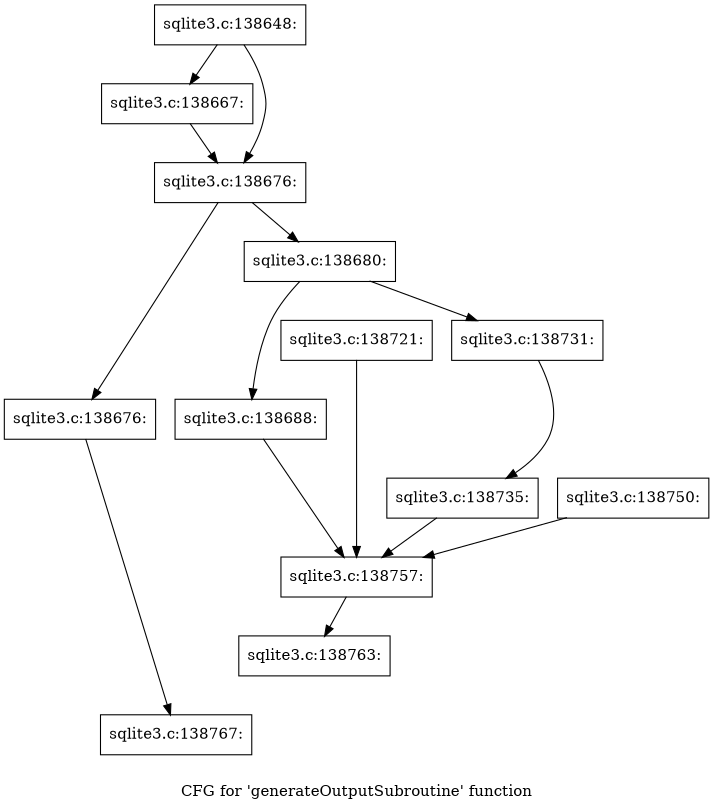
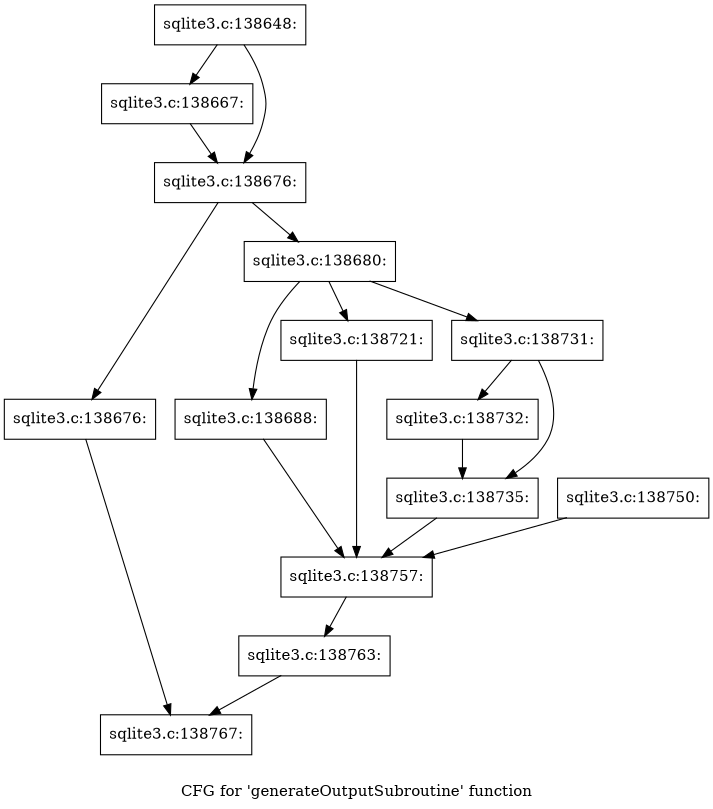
none -> (336, 296)
none -> (462, 419)
none -> (250, 693)
